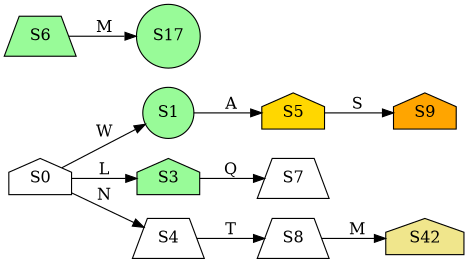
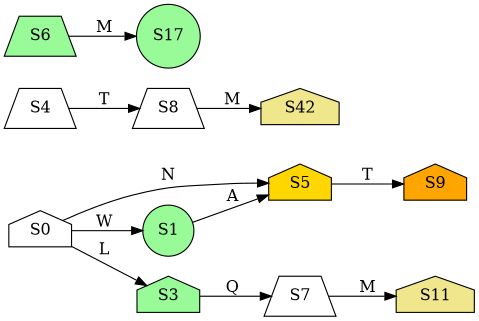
(357, 105) -> (368, 176)
(103, 208) -> (158, 190)
none -> (435, 296)
